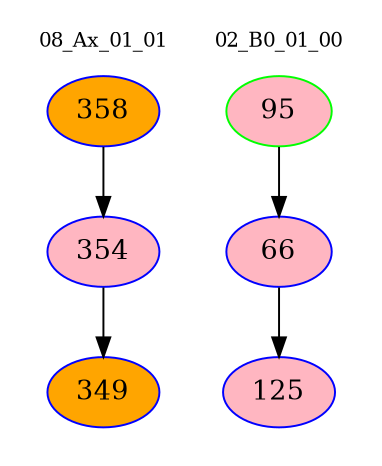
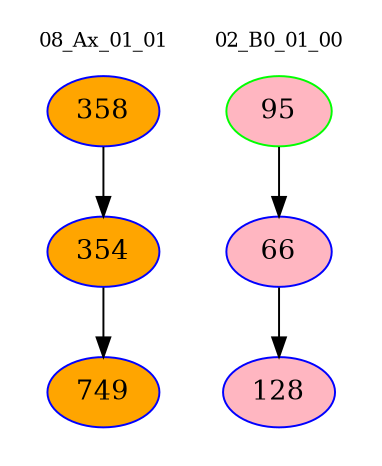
(103, 252) -> (103, 252)
(103, 392) -> (103, 392)
(279, 392) -> (279, 392)
